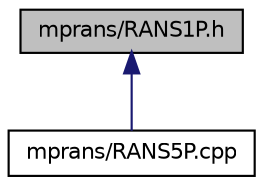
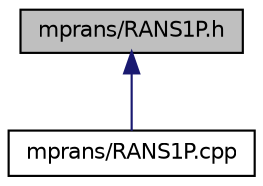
(132, 153) -> (132, 153)
